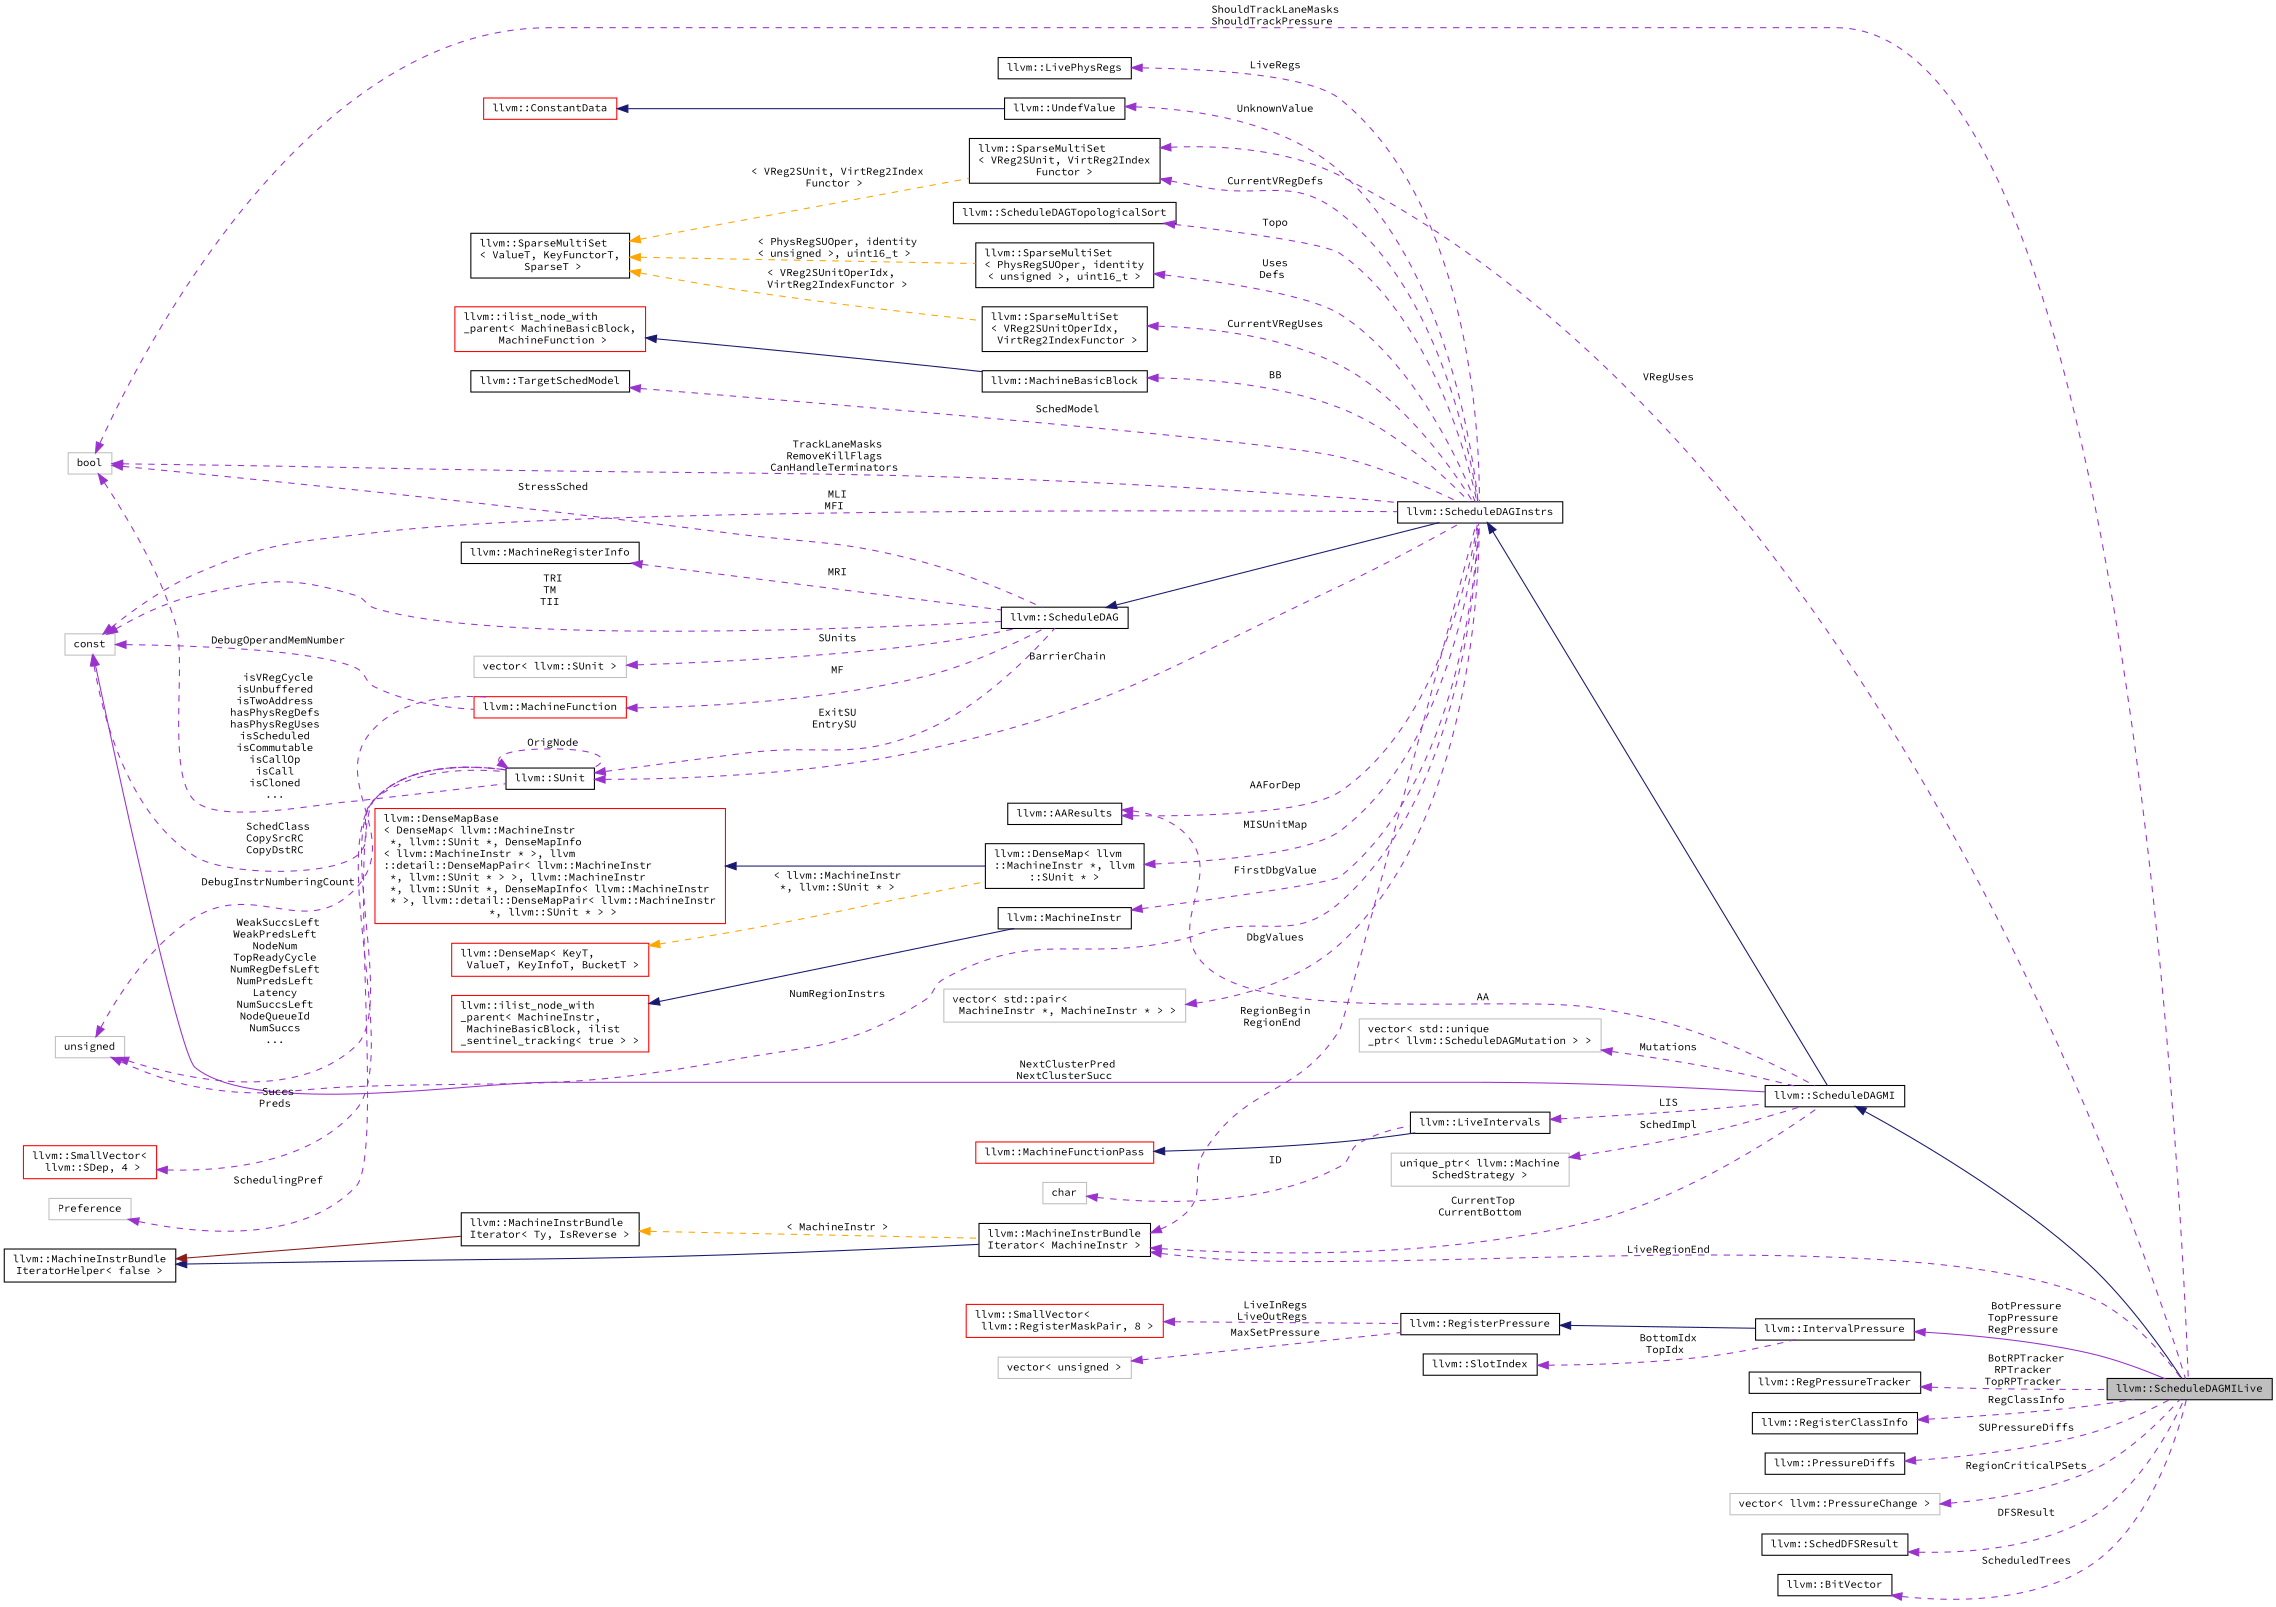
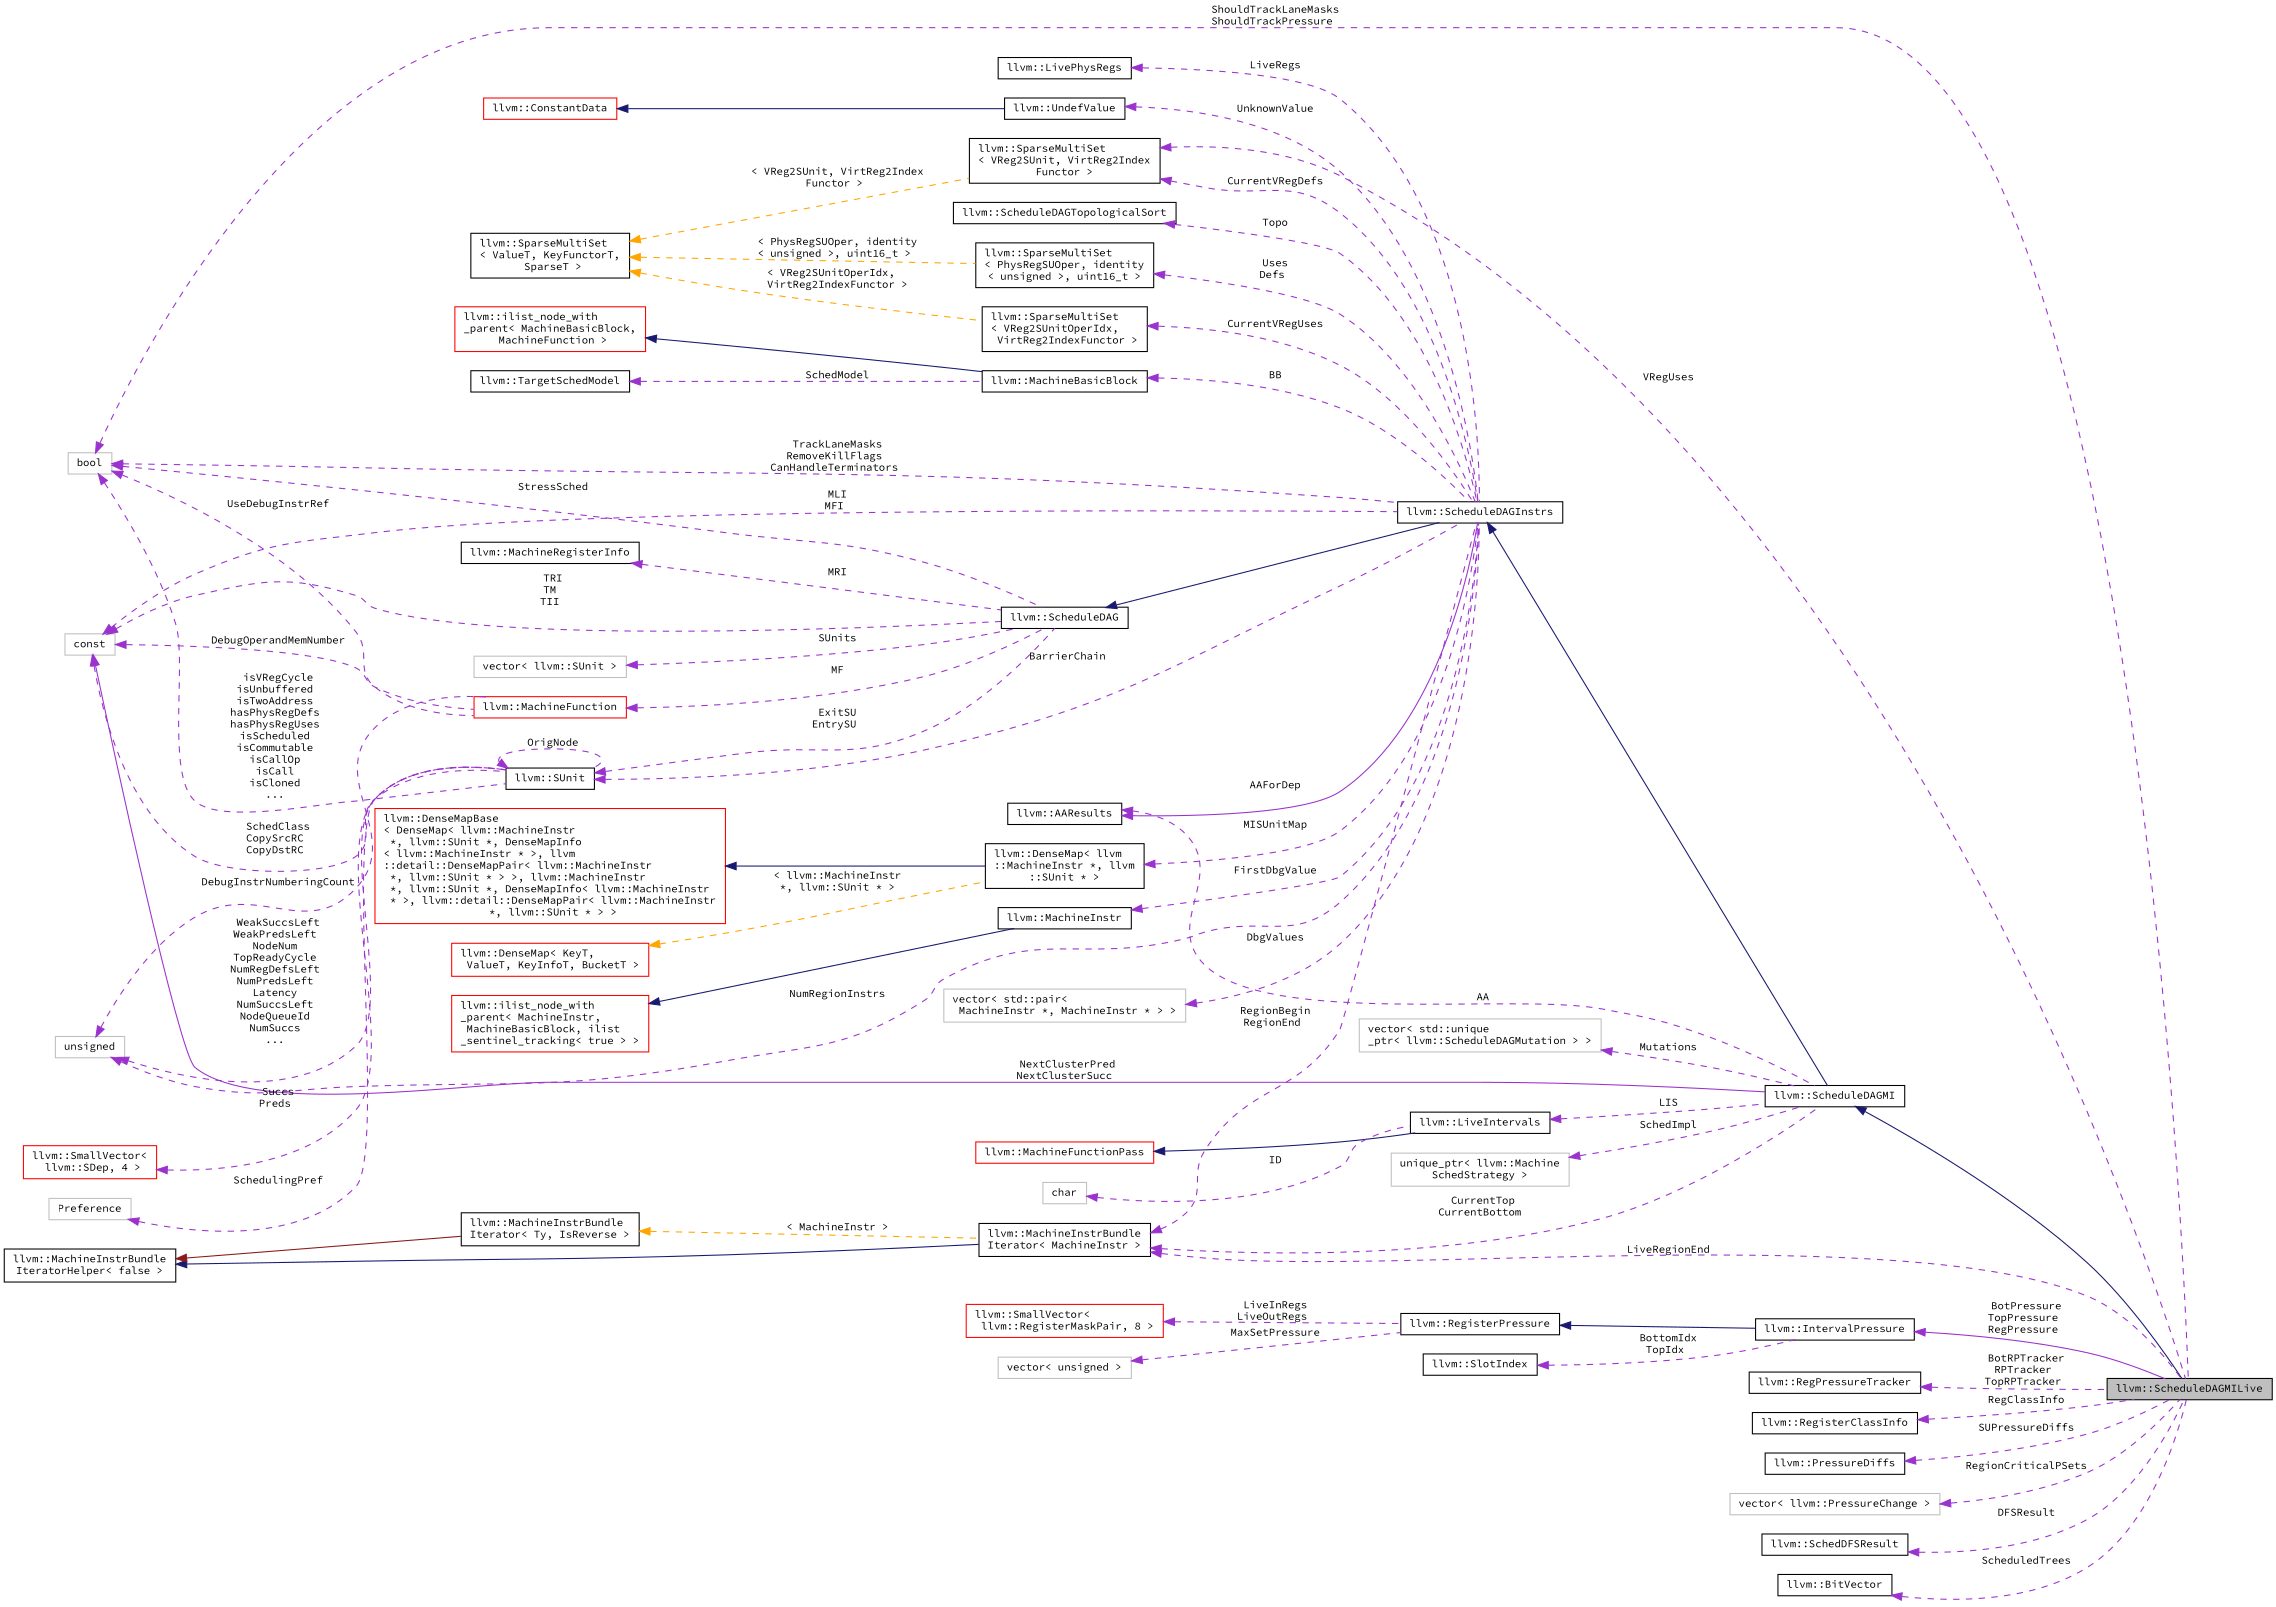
(1054, 424) -> (811, 381)
none -> (323, 596)
(1377, 759) -> (1377, 759)
